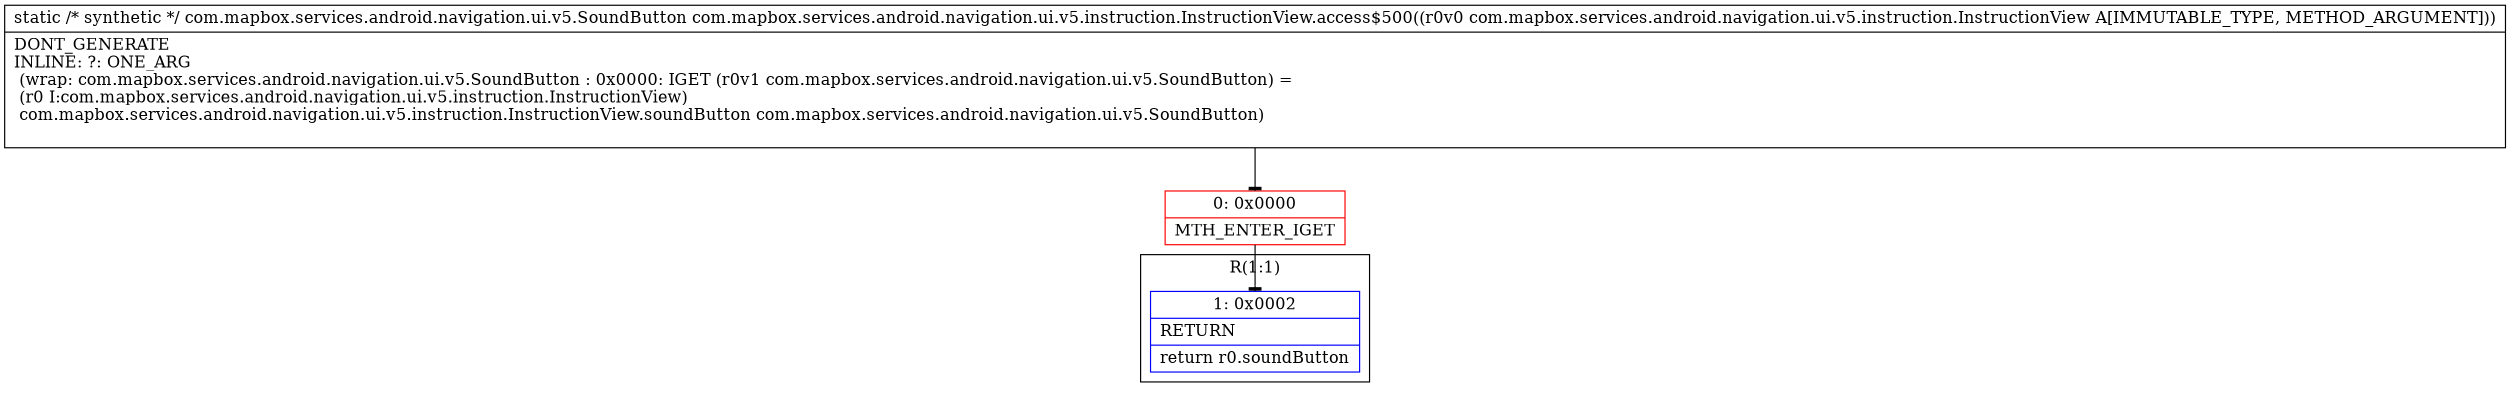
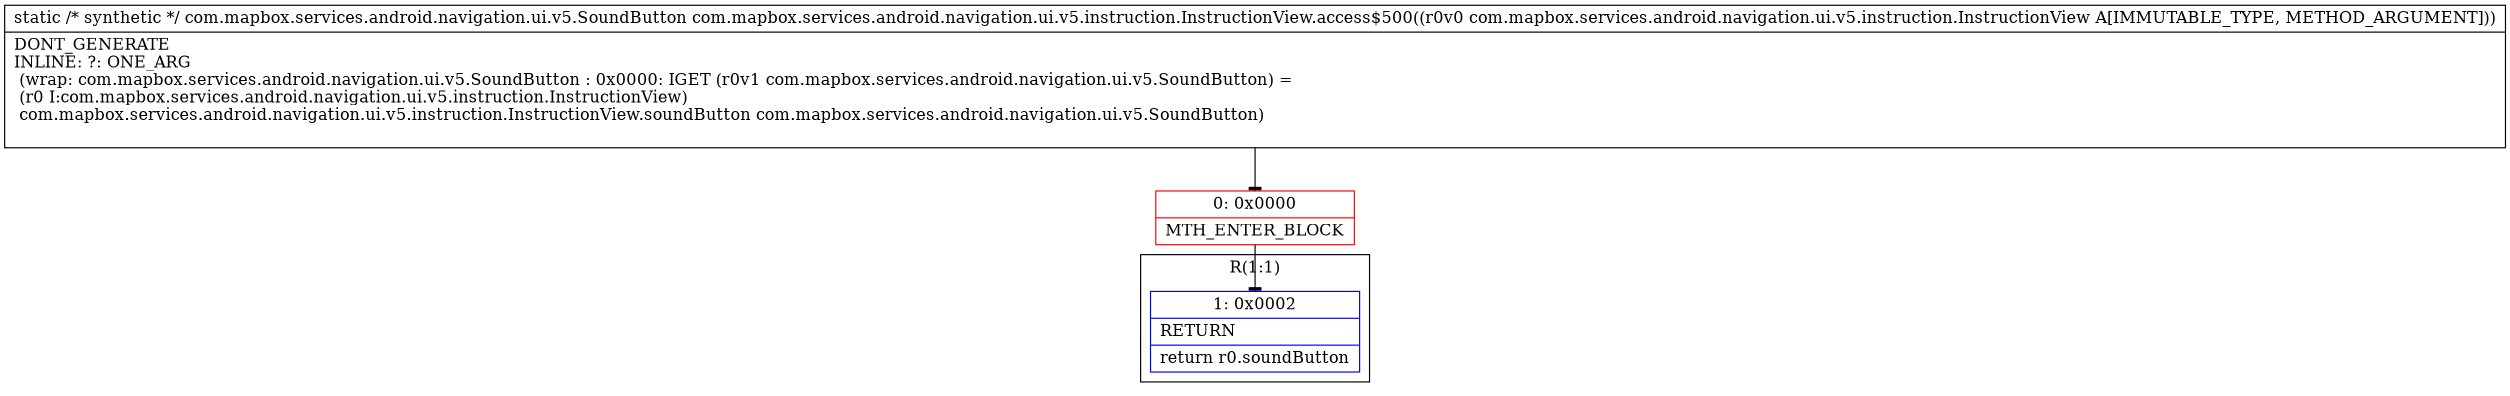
(1255, 231) -> (1255, 231)
